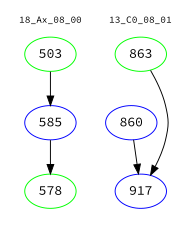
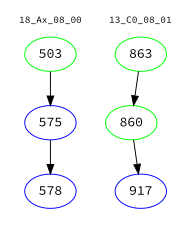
(168, 118) -> (137, 84)
(50, 123) -> (50, 123)
(131, 123) -> (131, 123)
(50, 191) -> (50, 191)
